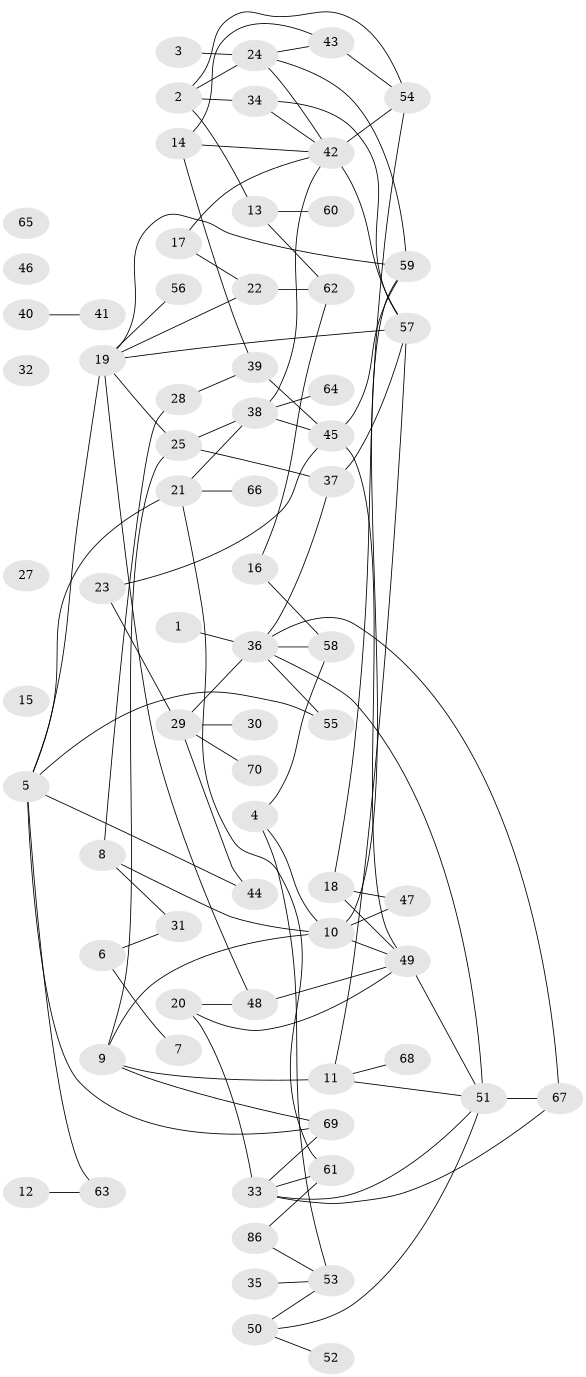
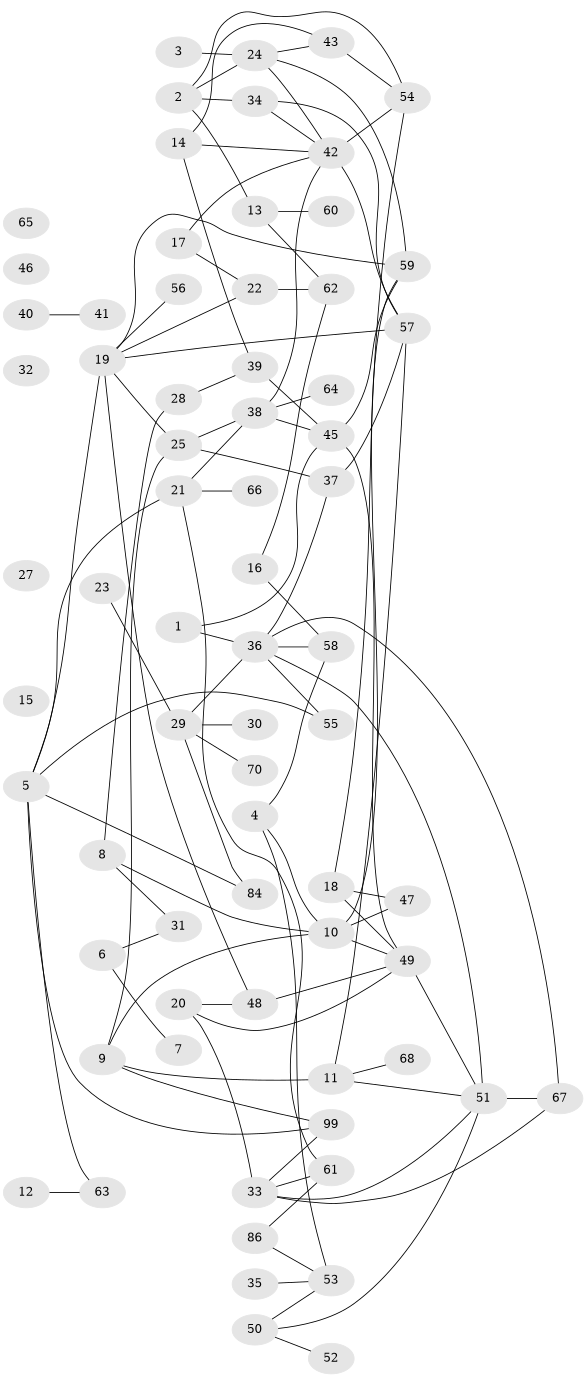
(240, 541) -> (295, 562)
(255, 894) -> (255, 894)
(331, 1125) -> (331, 1125)
